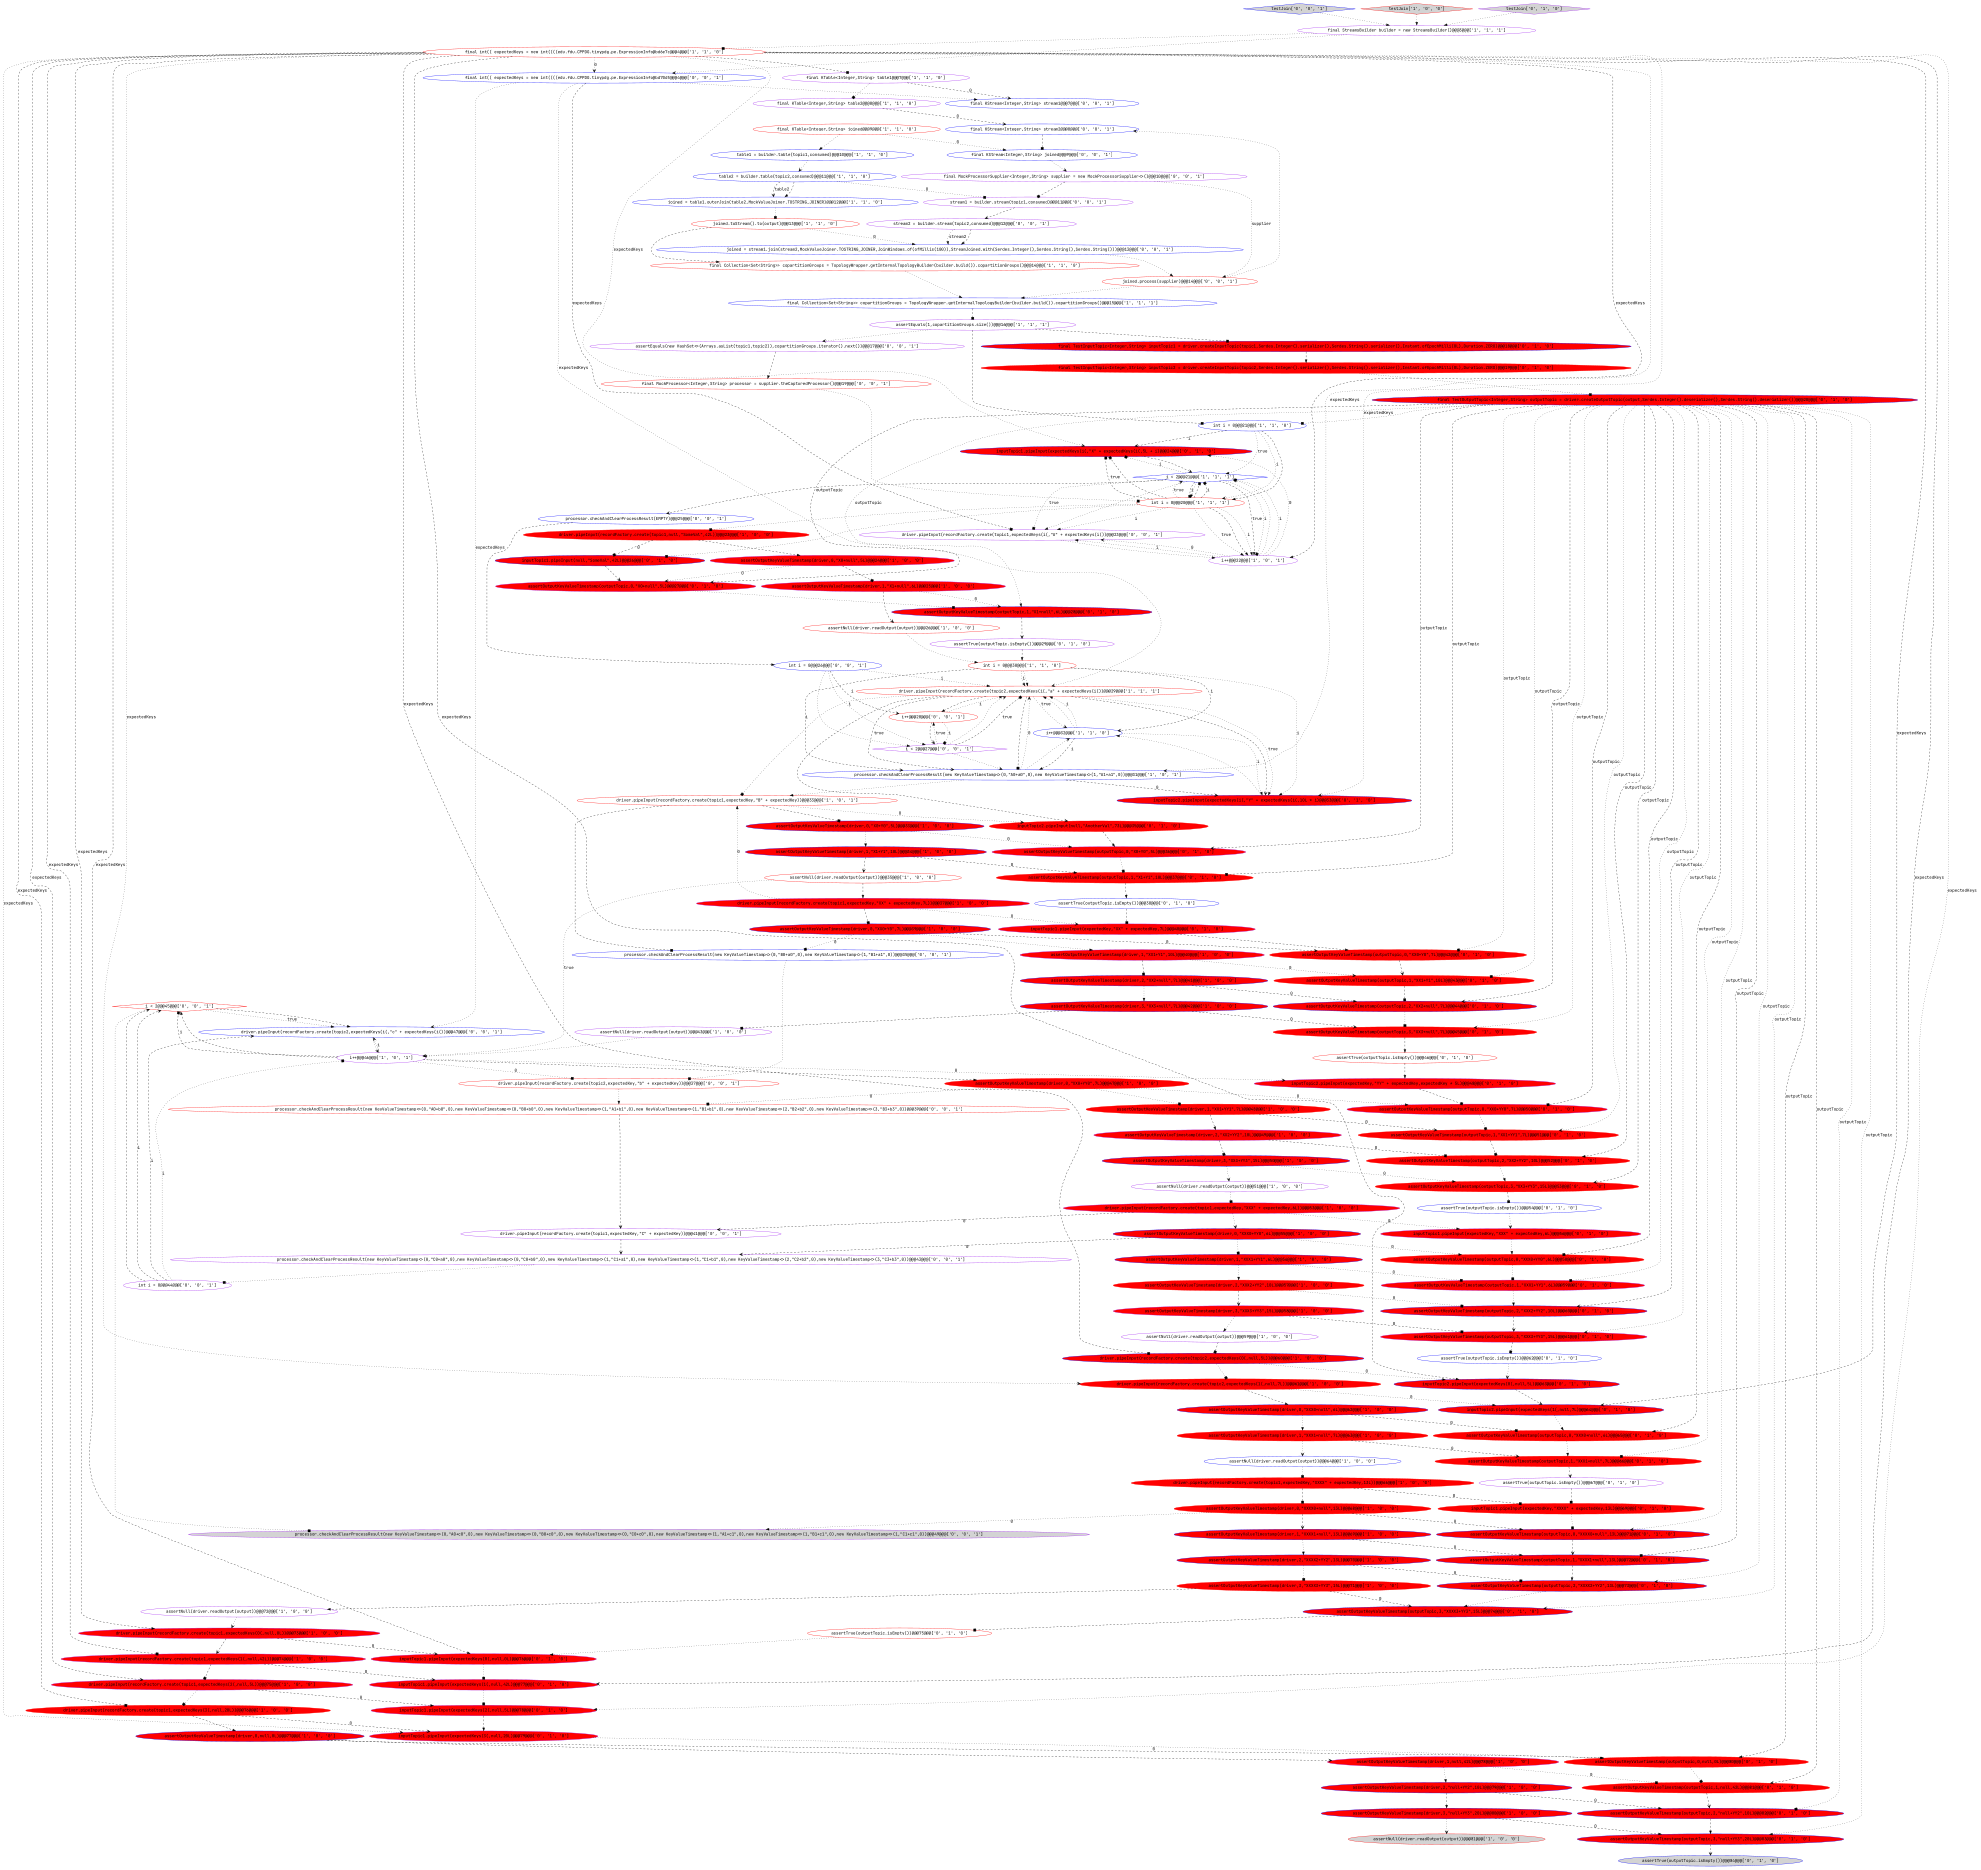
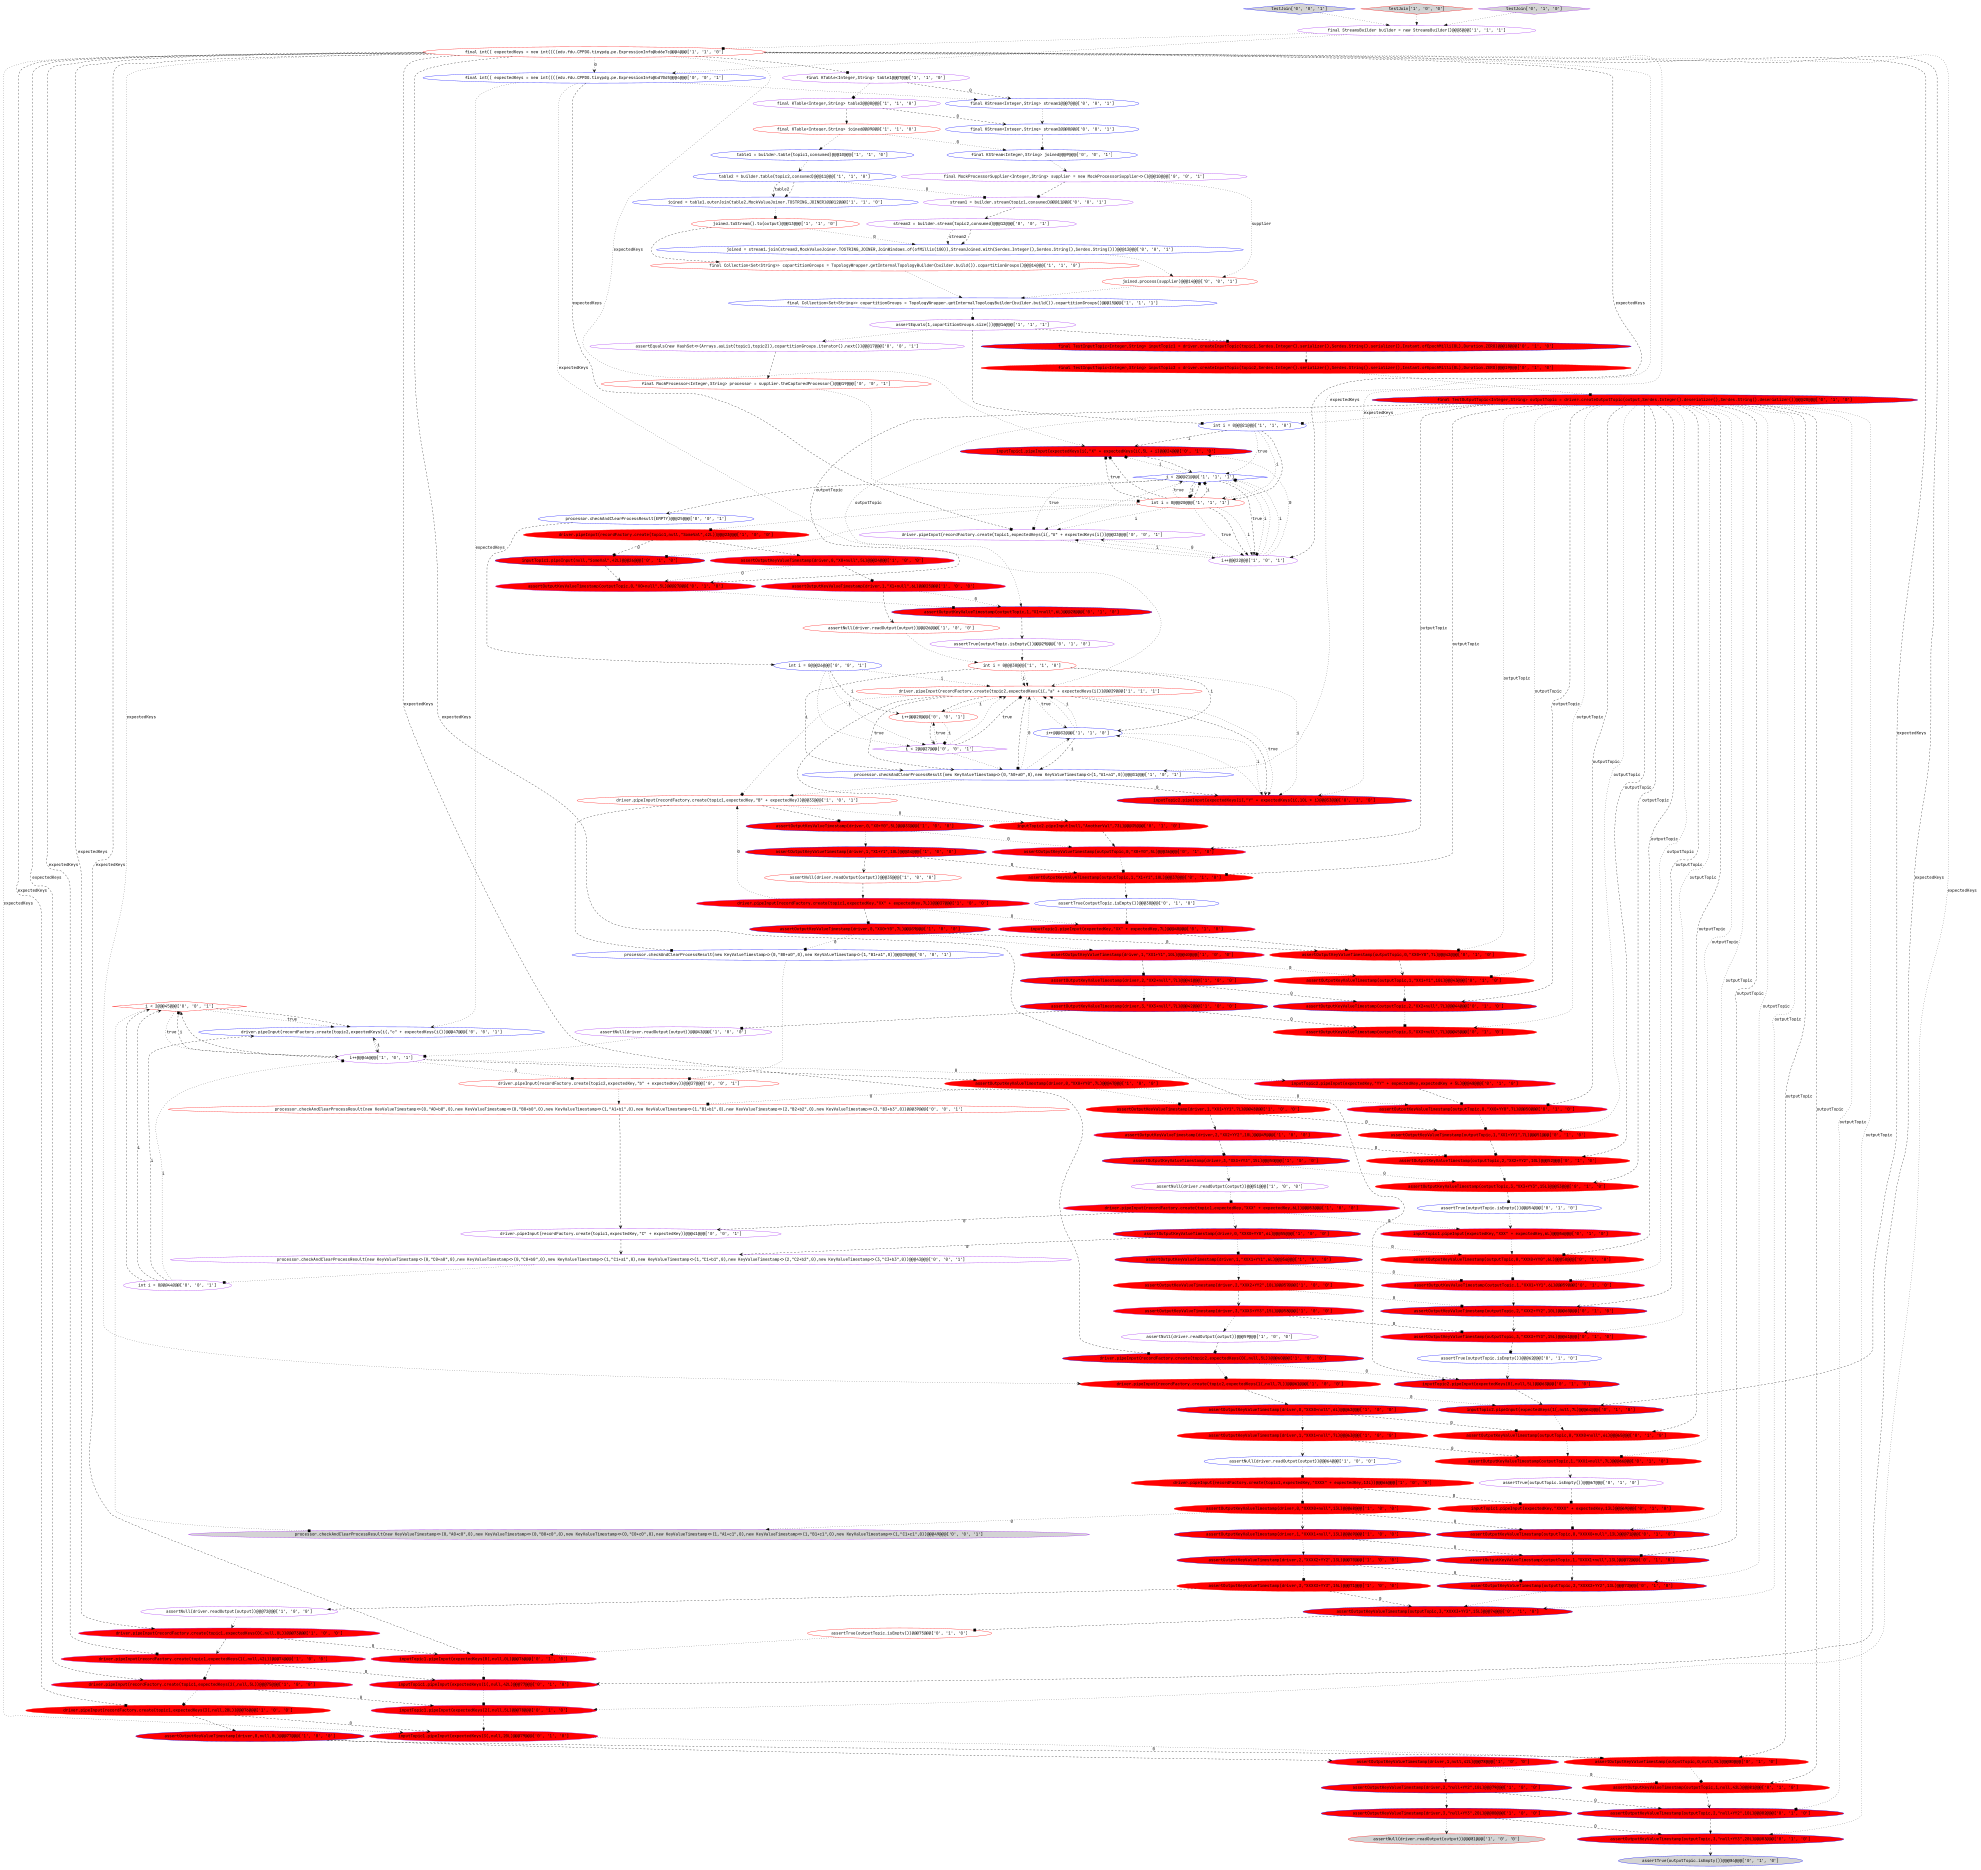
none -> (847, 115)
(1280, 161) -> (1042, 115)
(564, 944) -> (184, 1048)
(536, 1050) -> (536, 1050)
(1405, 1058) -> none
